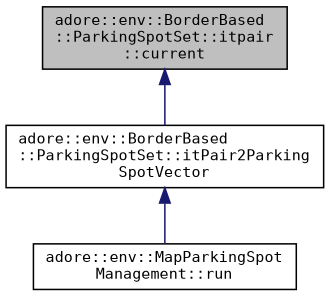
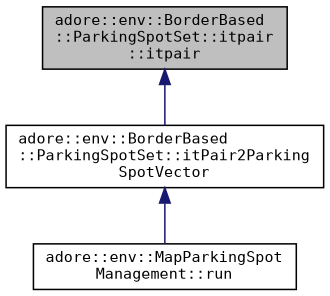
(165, 38) -> (165, 38)
